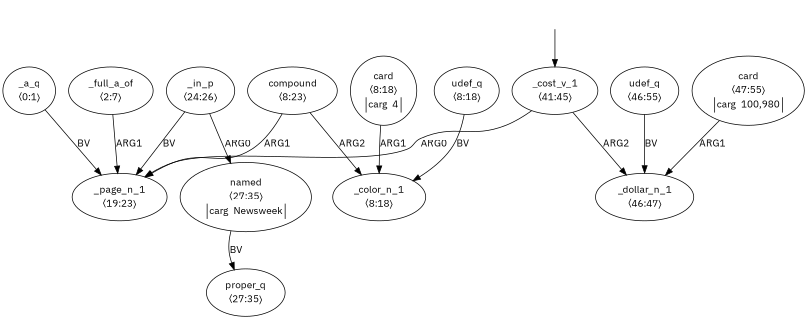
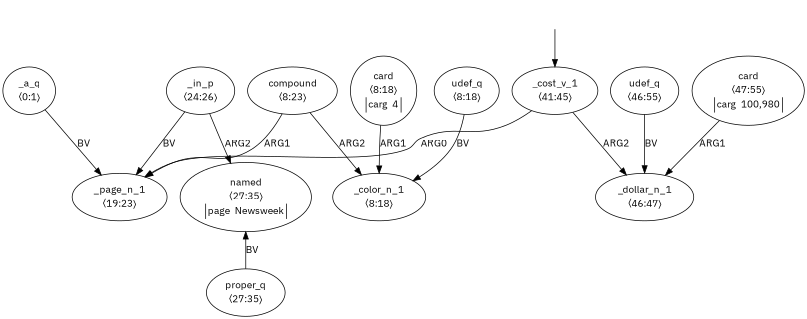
(111, 91) -> none
(238, 144) -> (238, 144)
(219, 211) -> (219, 211)
(229, 247) -> (246, 254)
